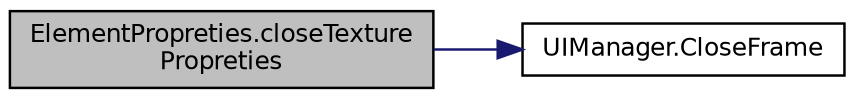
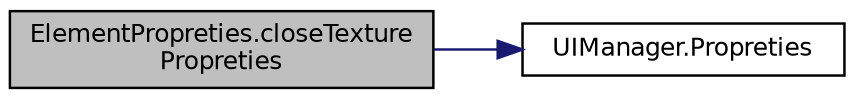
(683, 50) -> (683, 50)
